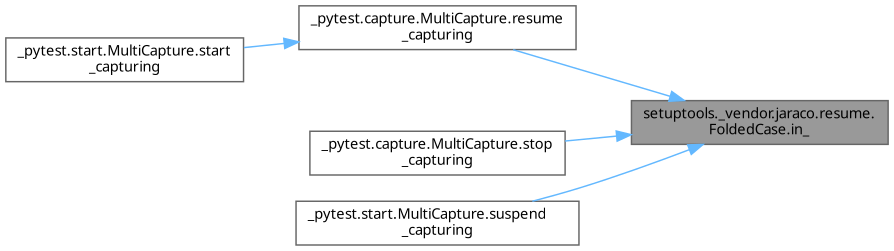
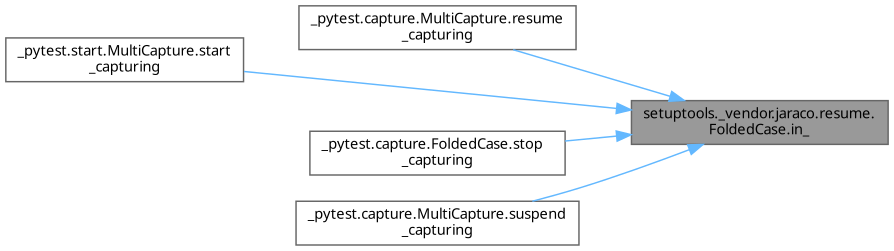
(264, 46) -> (430, 90)
(438, 153) -> (438, 153)
(438, 223) -> (438, 223)
